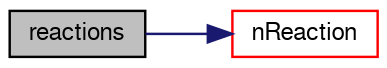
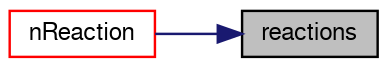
(176, 34) -> (186, 34)
